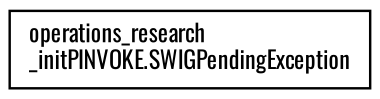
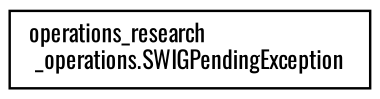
(190, 50) -> (190, 50)
